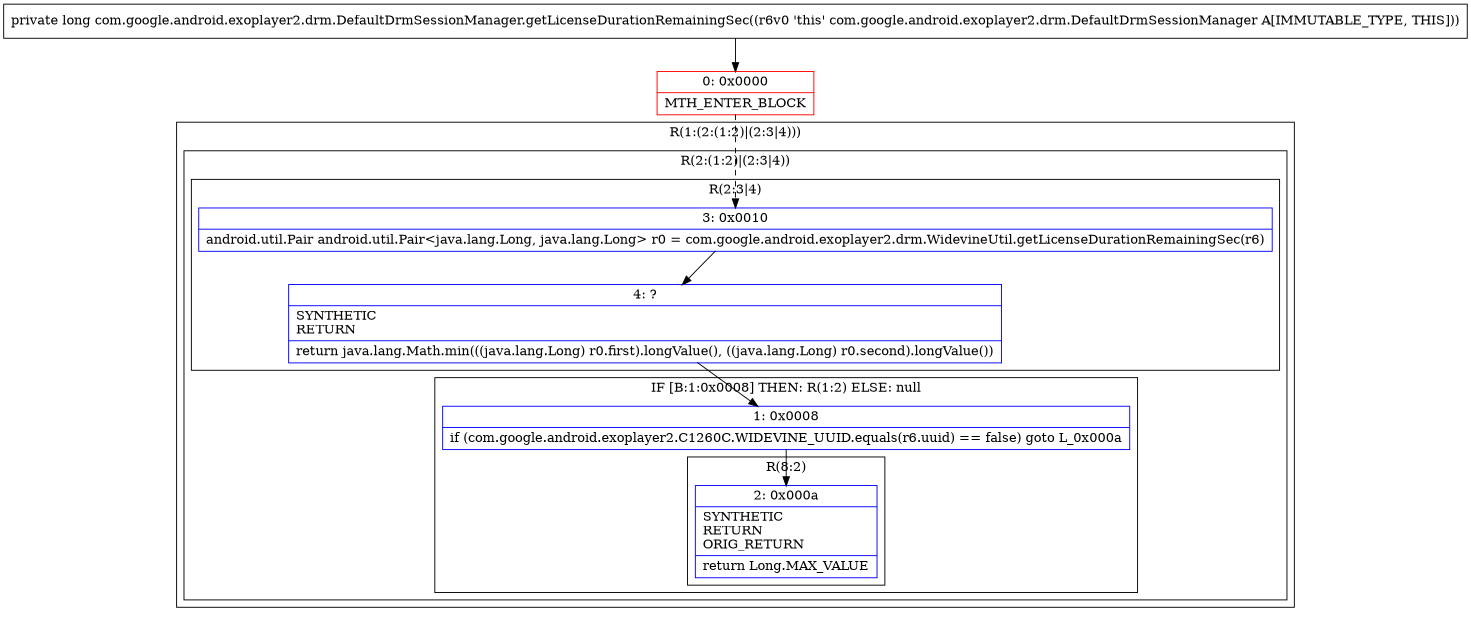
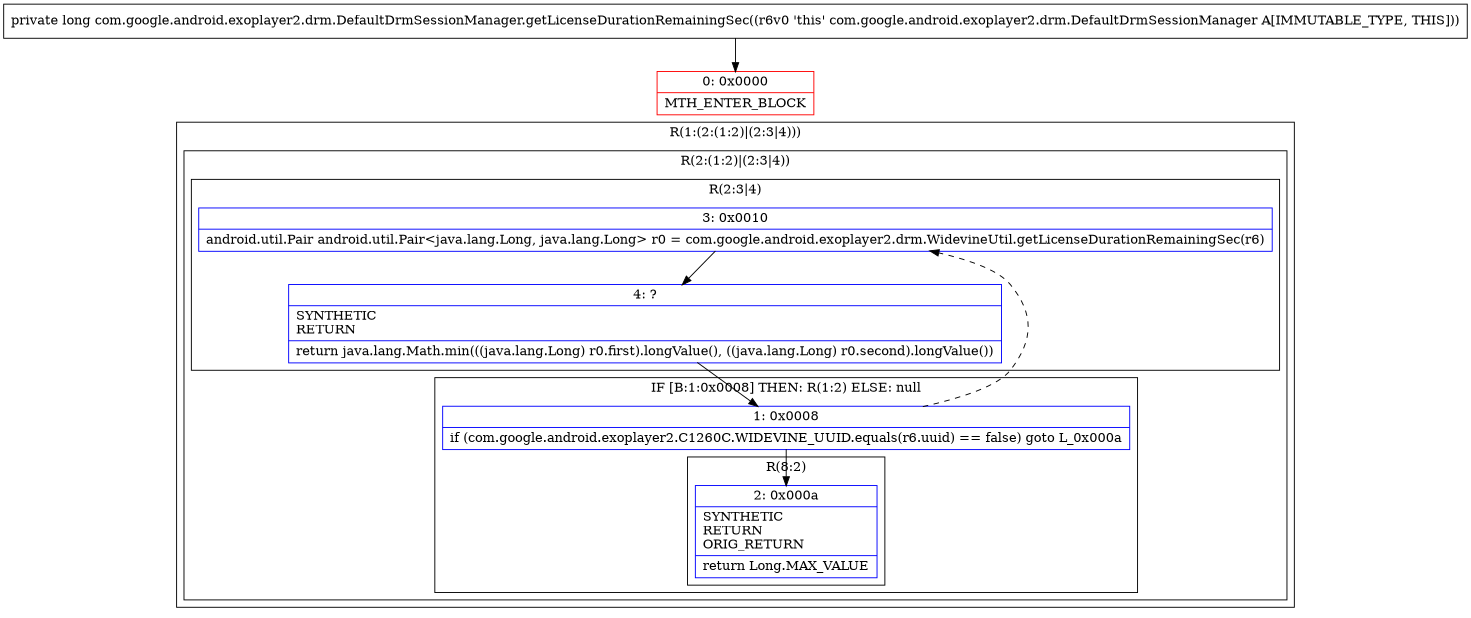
(735, 157) -> (1027, 336)
